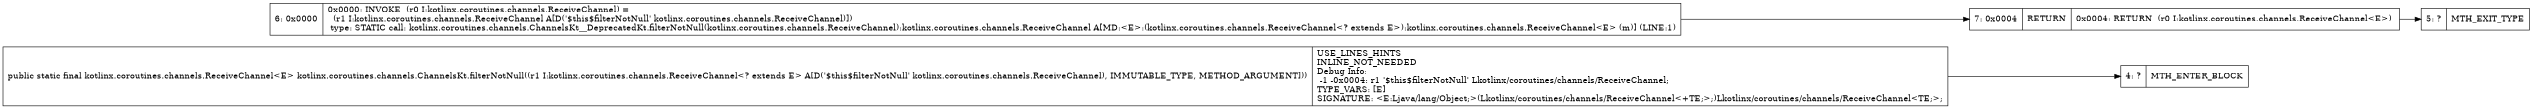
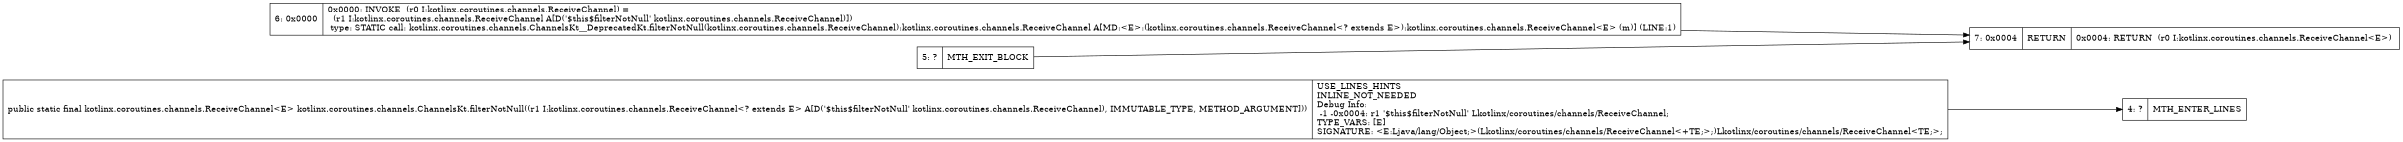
(2407, 19) -> (1499, 49)
(2488, 19) -> (988, 57)
(2197, 76) -> (2197, 109)
